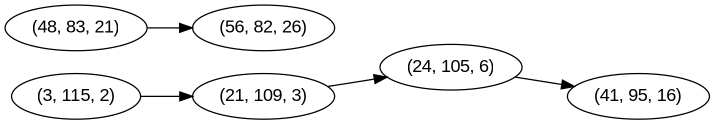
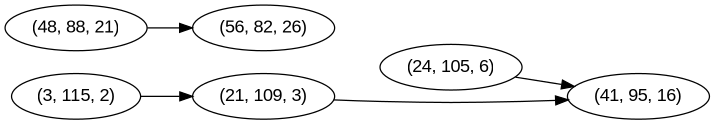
(76, 28) -> (76, 28)
(351, 83) -> (445, 102)
